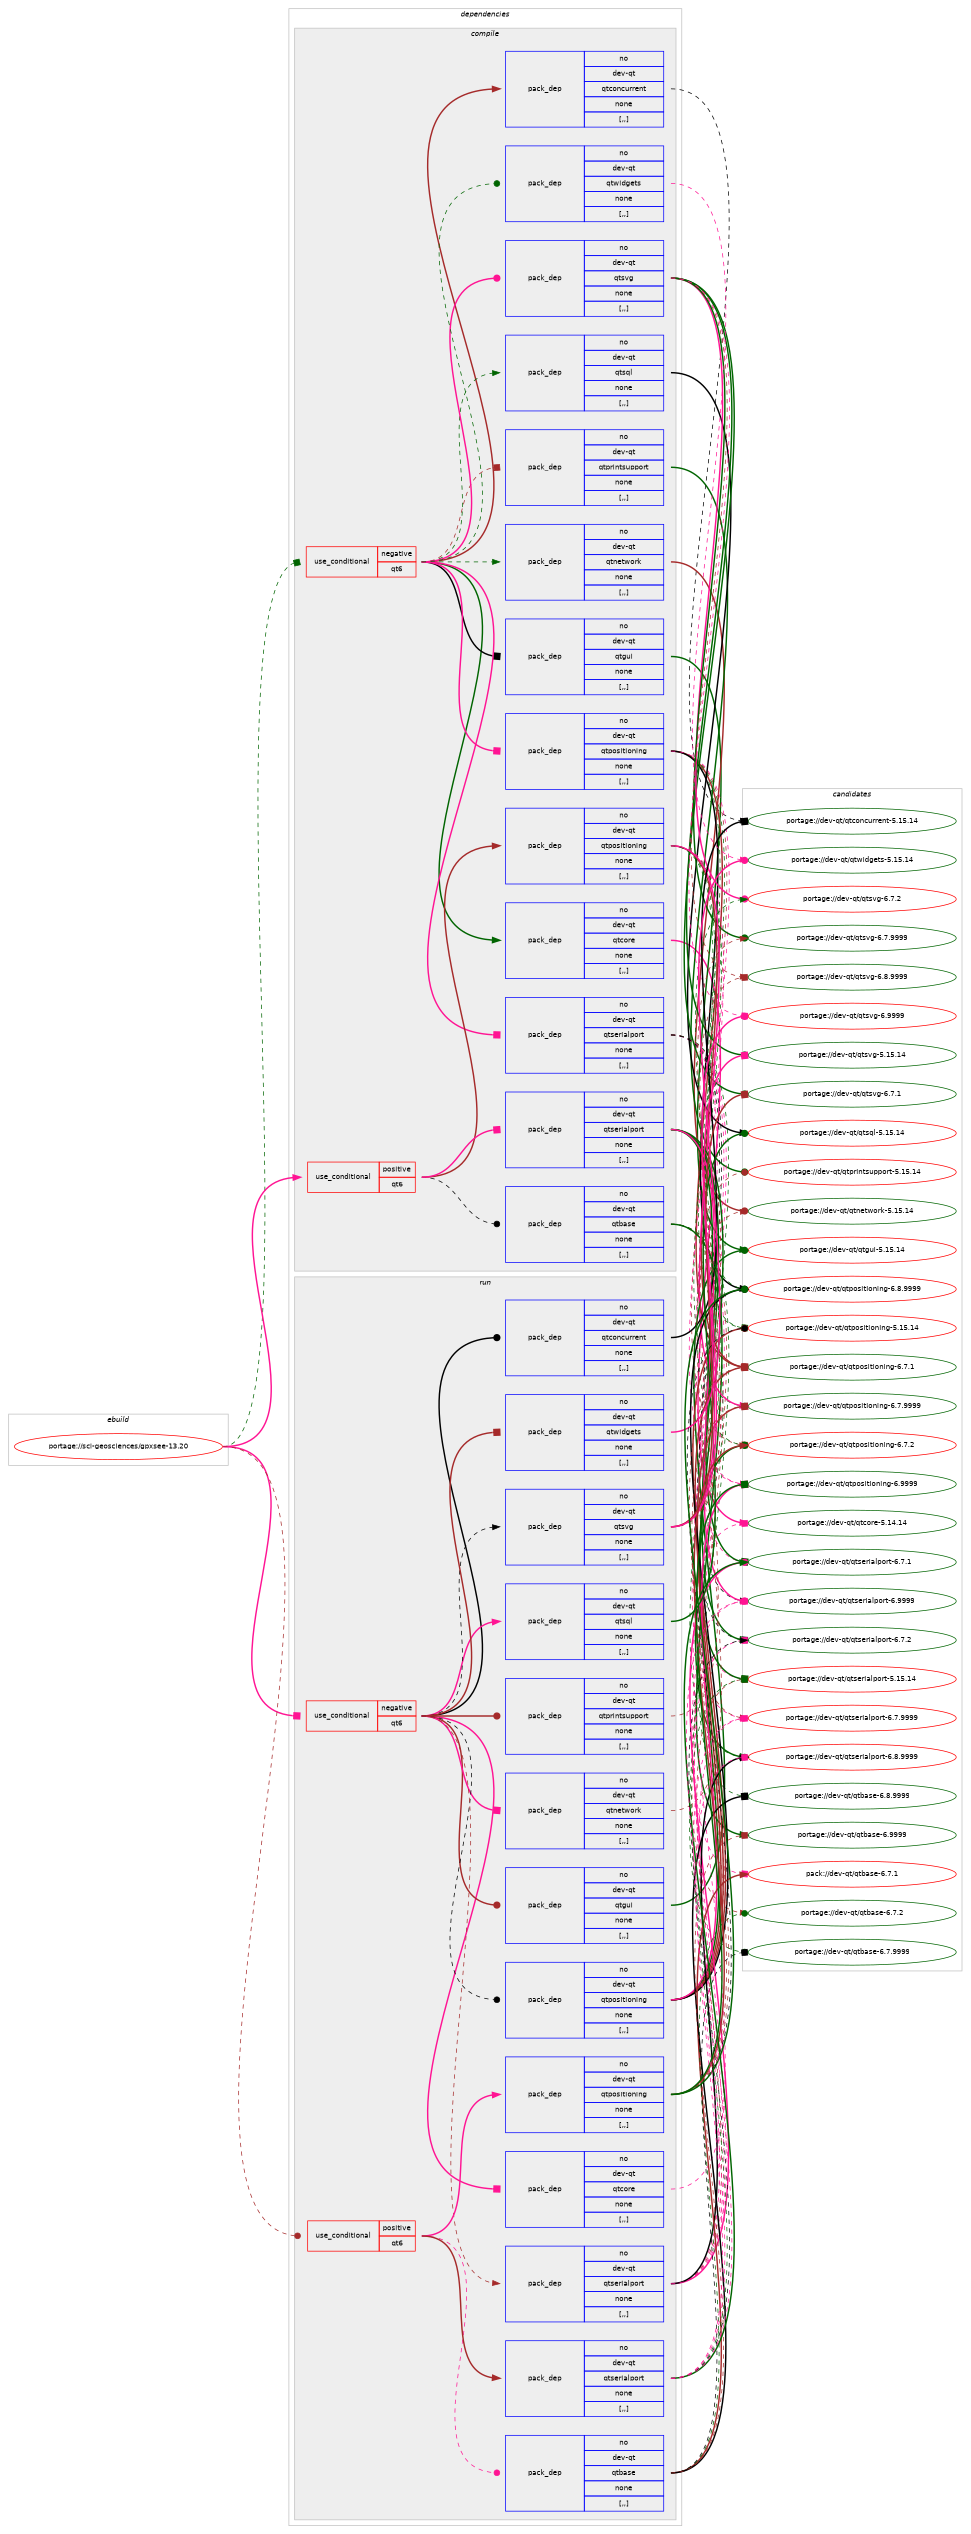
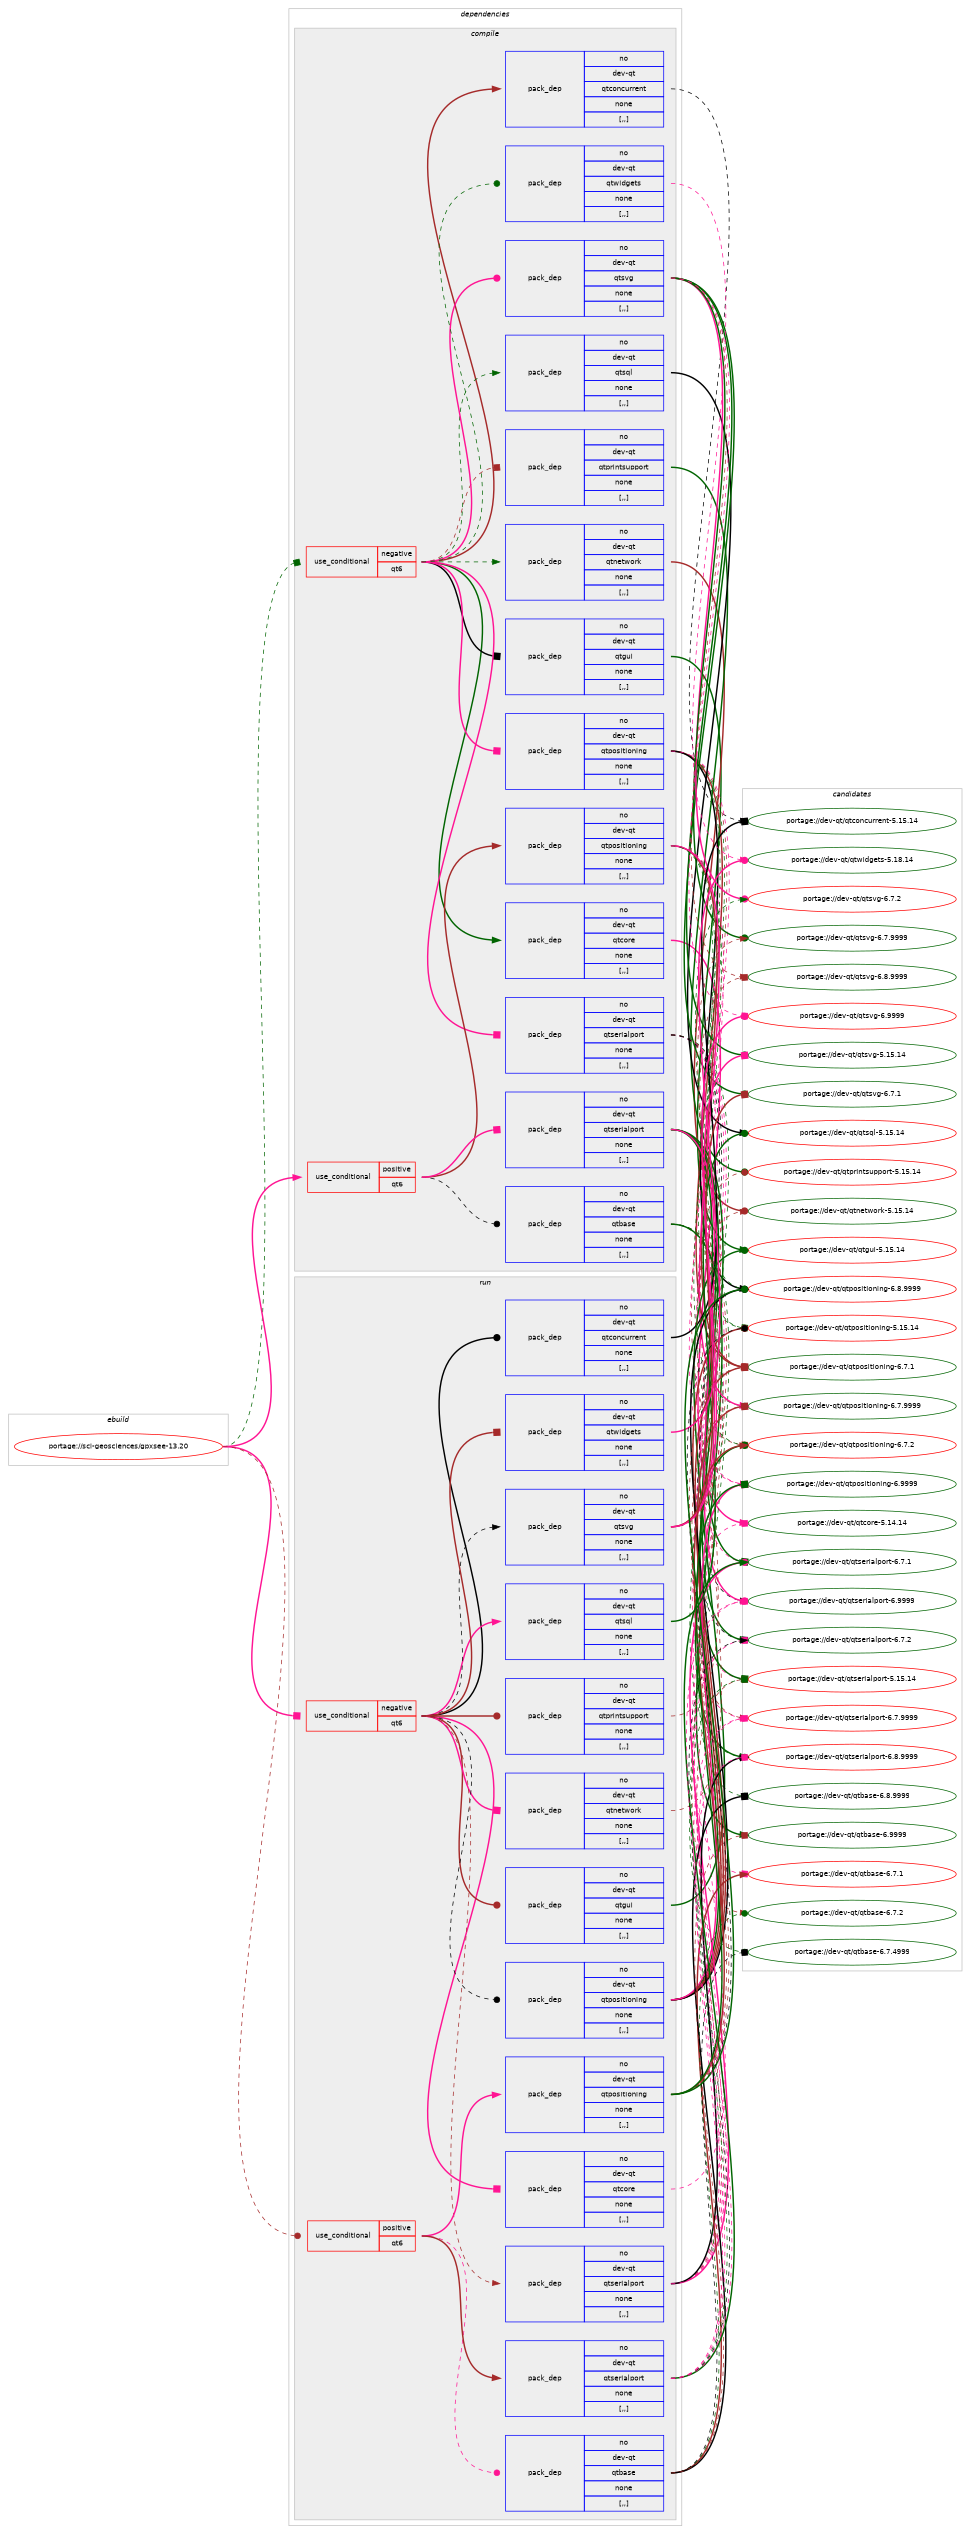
(852, 860) -> (852, 860)
(852, 1874) -> (852, 1874)
(852, 1952) -> (852, 1952)
